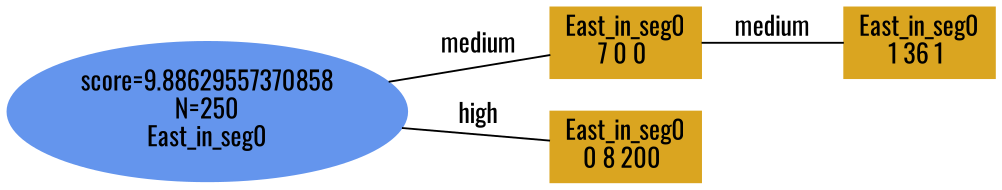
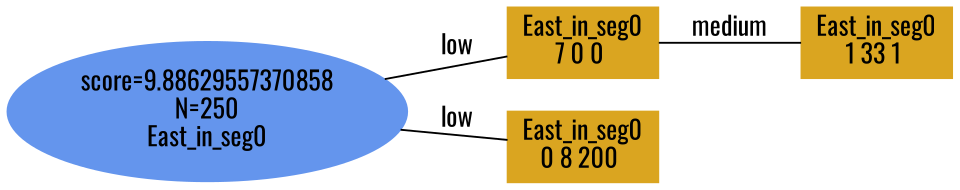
(920, 43) -> (877, 43)
(479, 46) -> (457, 47)
(479, 116) -> (457, 120)
